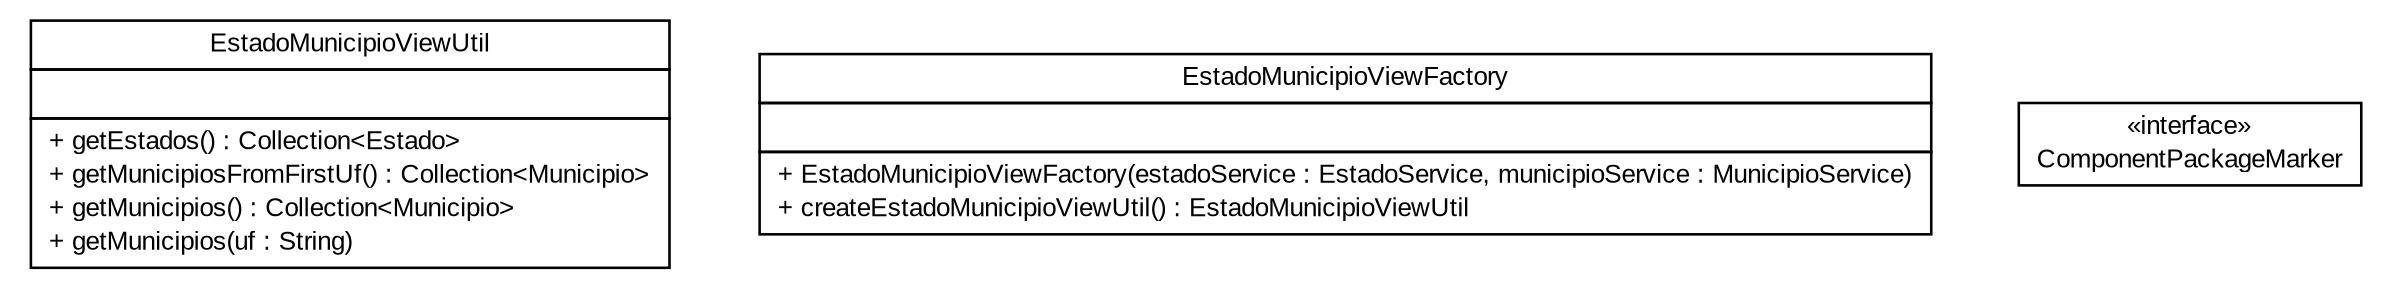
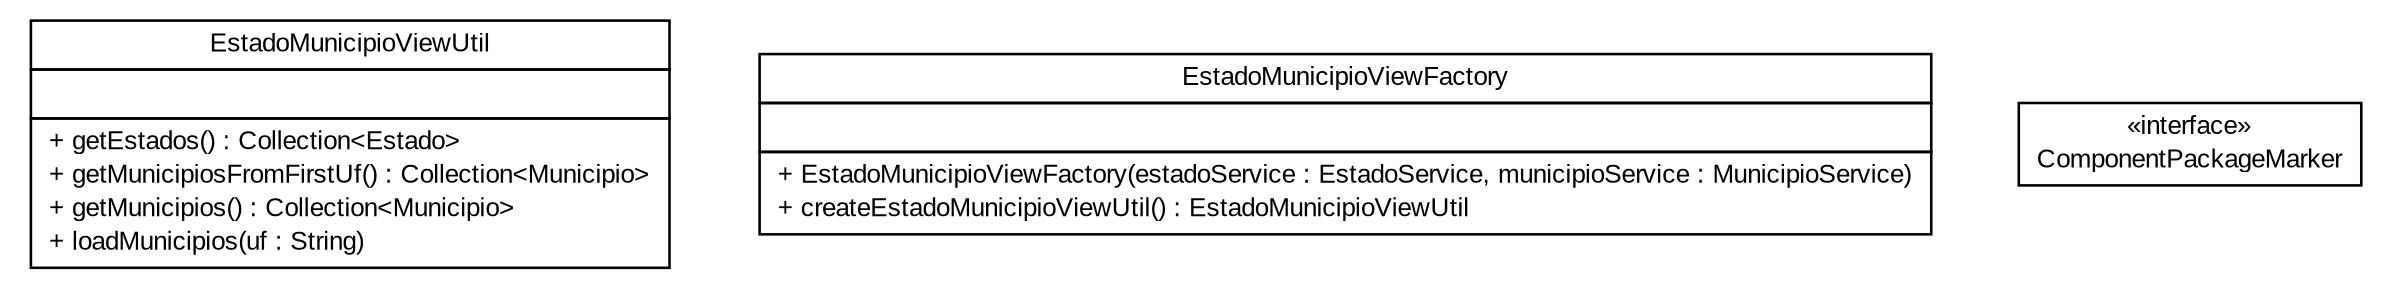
(201, 242) -> (207, 242)
